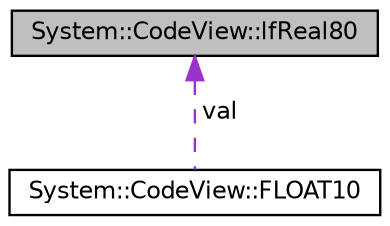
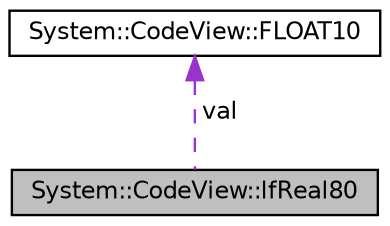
(195, 125) -> (195, 125)
